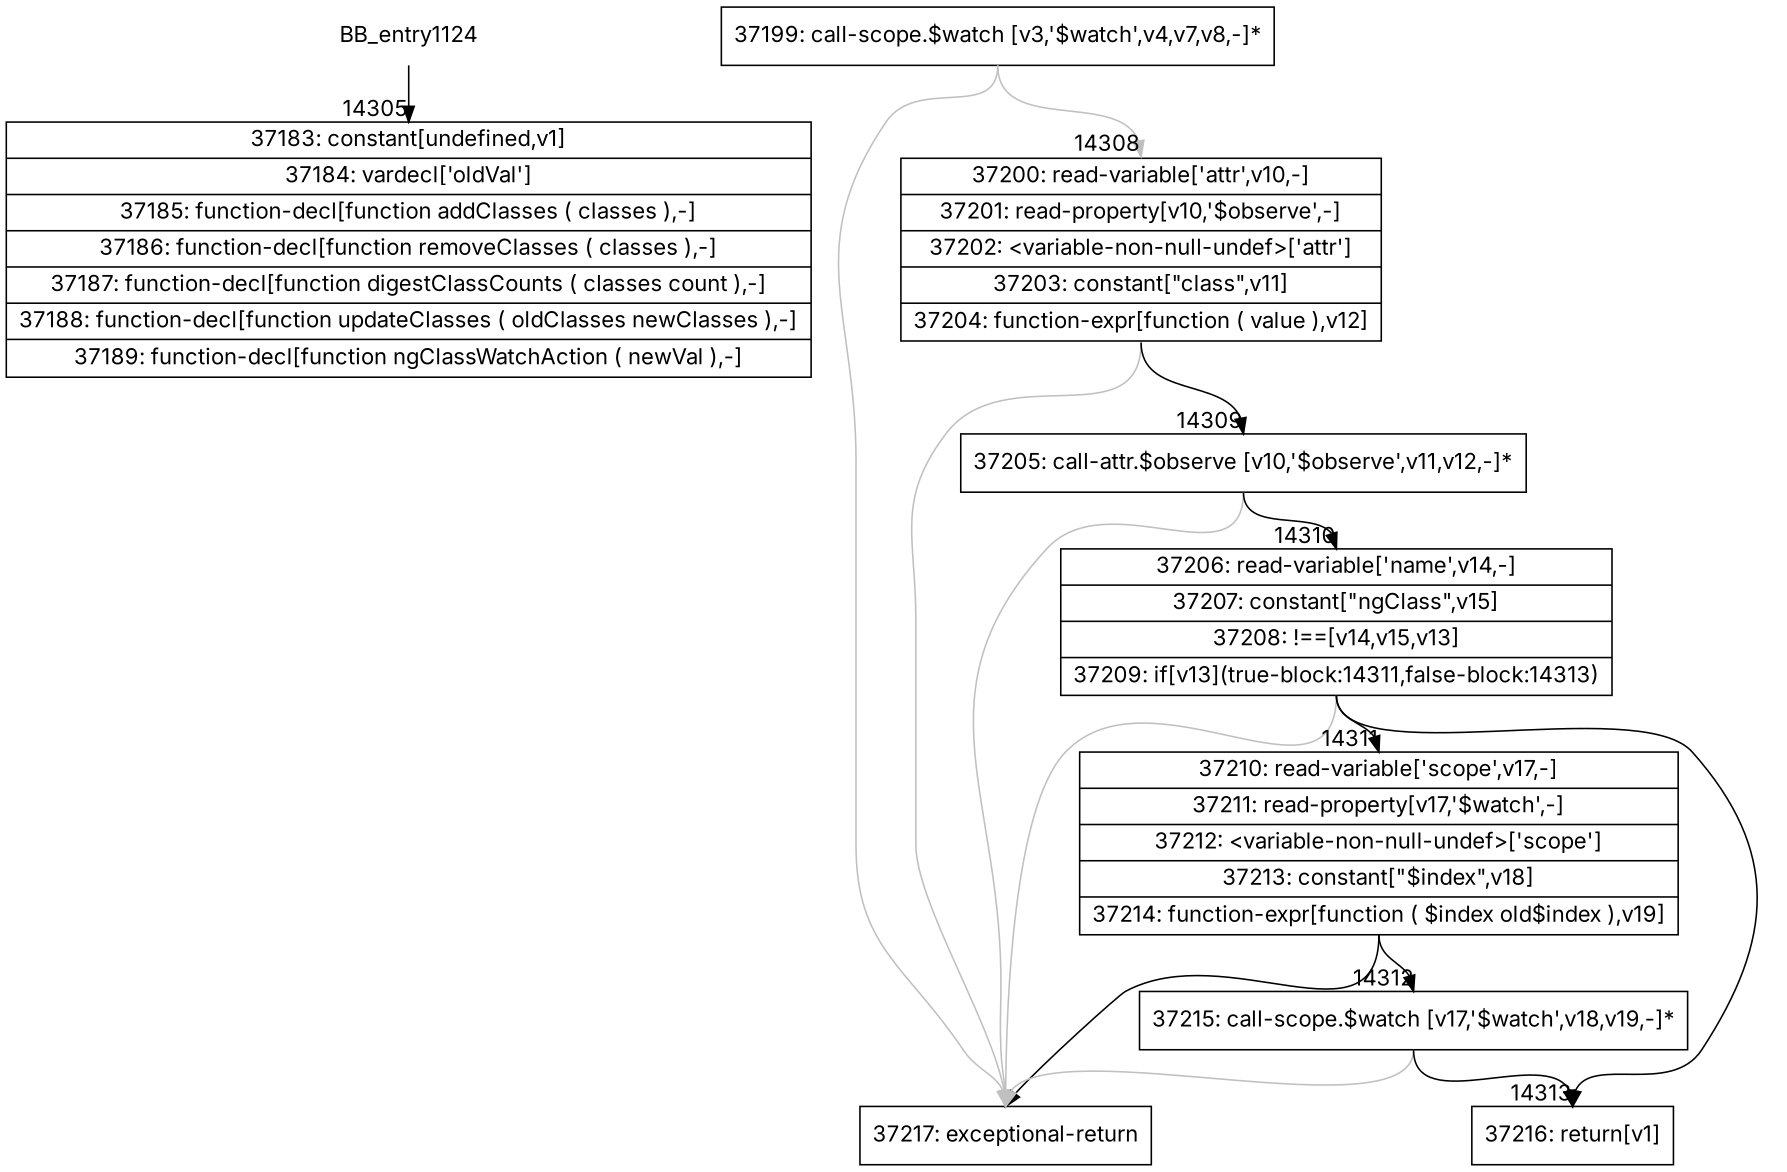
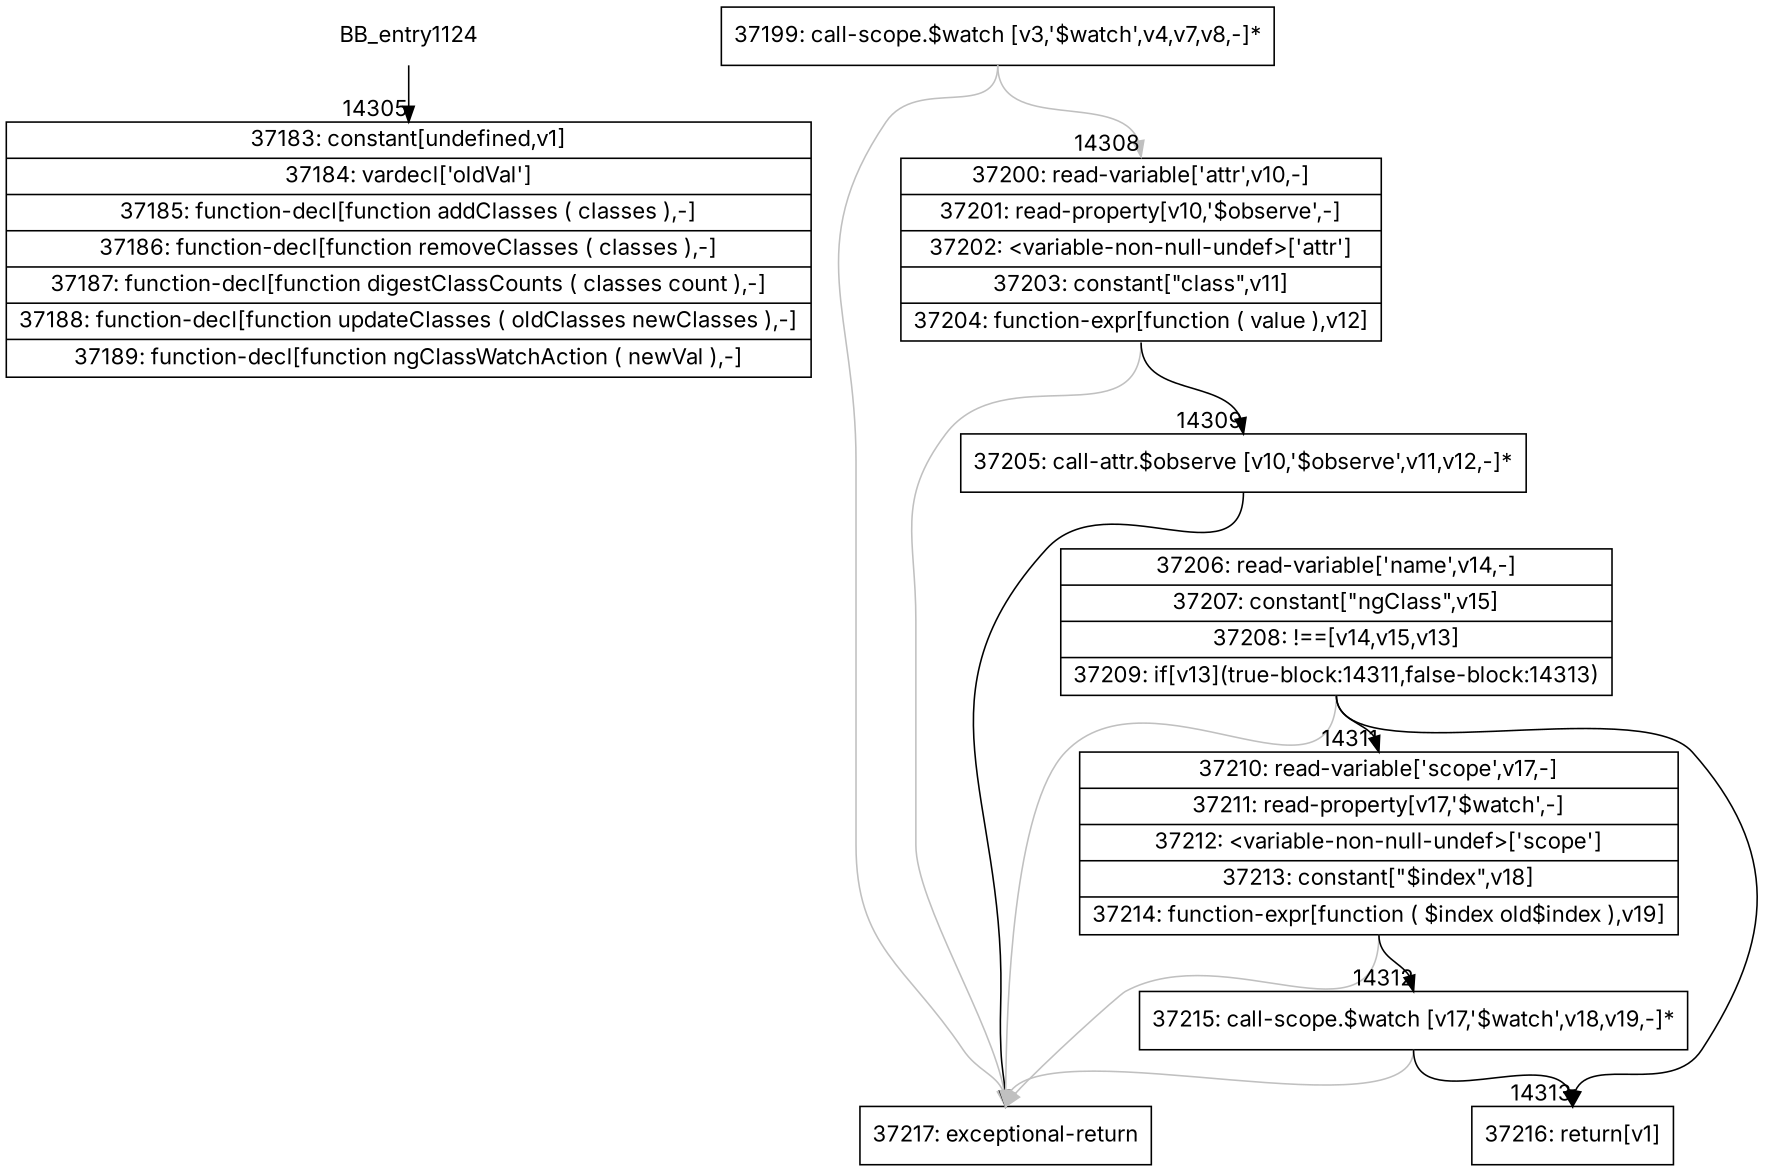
(1282, 520) -> none
(975, 697) -> (975, 697)
(1193, 977) -> (1193, 977)
